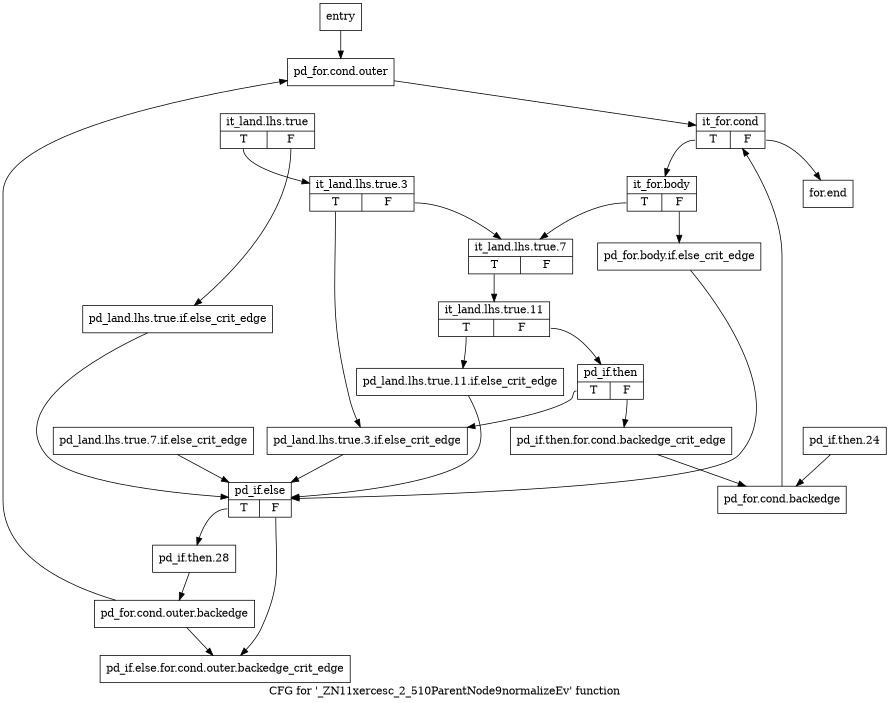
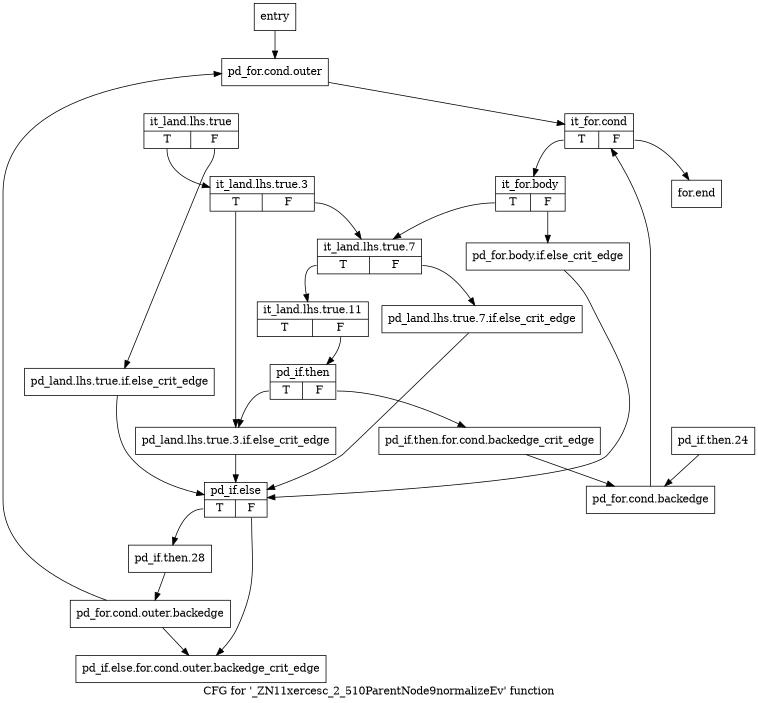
none -> (450, 276)
(460, 382) -> none
